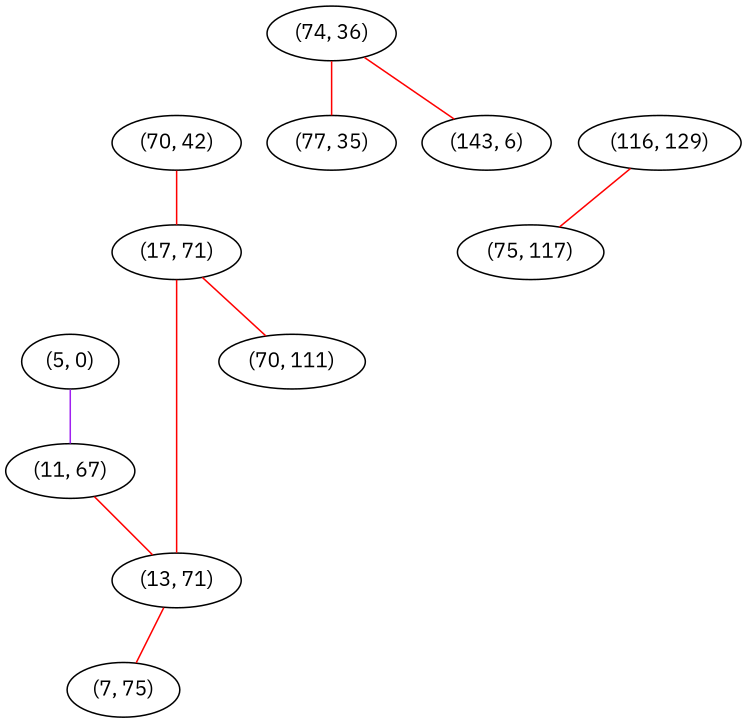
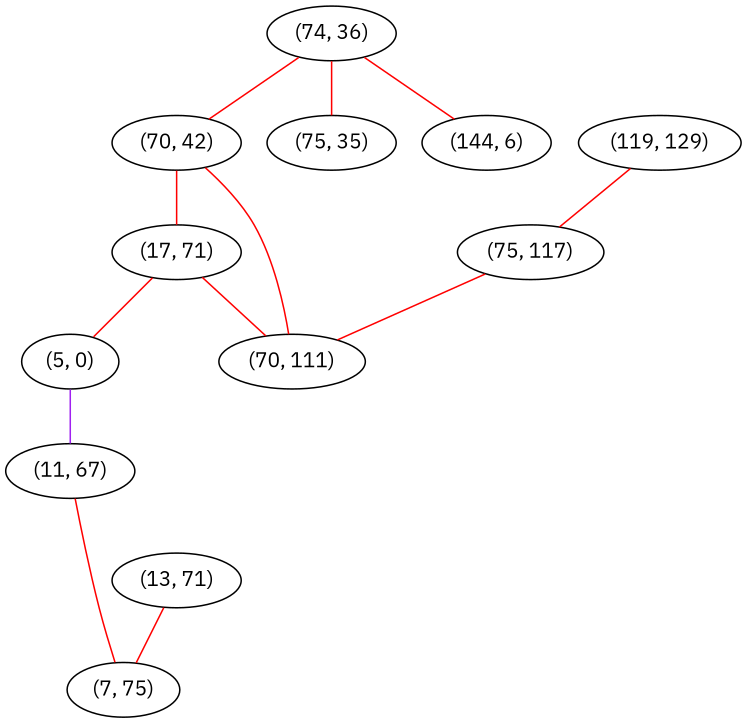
none -> (254, 88)
(332, 143) -> (332, 143)
(487, 143) -> (487, 143)
(660, 143) -> (660, 143)
none -> (263, 243)
none -> (411, 307)
(177, 416) -> (123, 307)
(123, 526) -> (93, 581)
